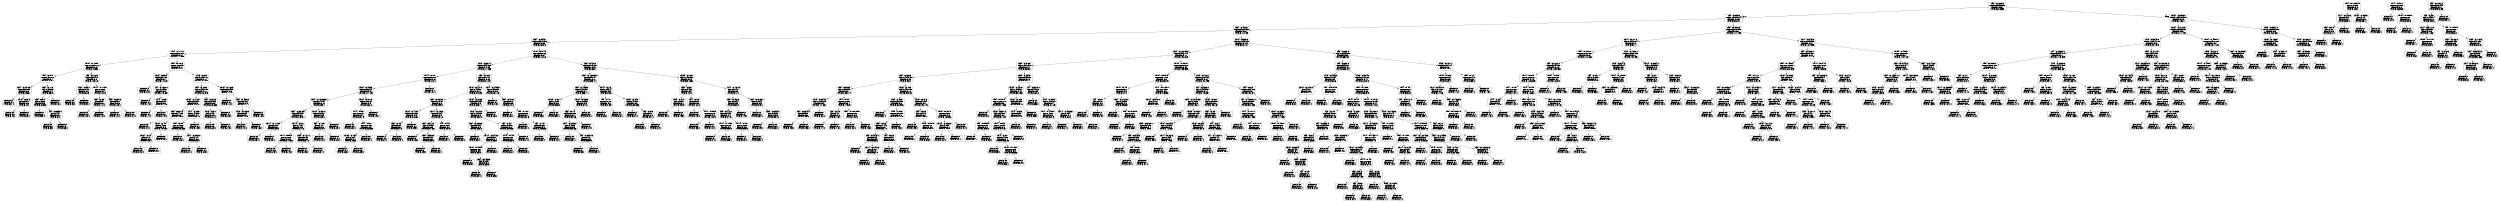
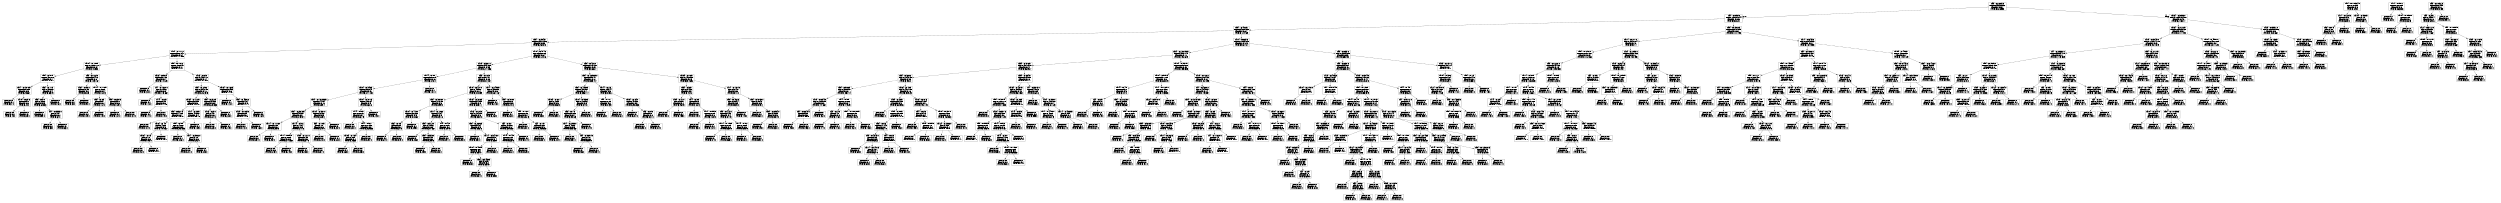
(1792, 96) -> (1801, 96)
(318, 120) -> (320, 121)
